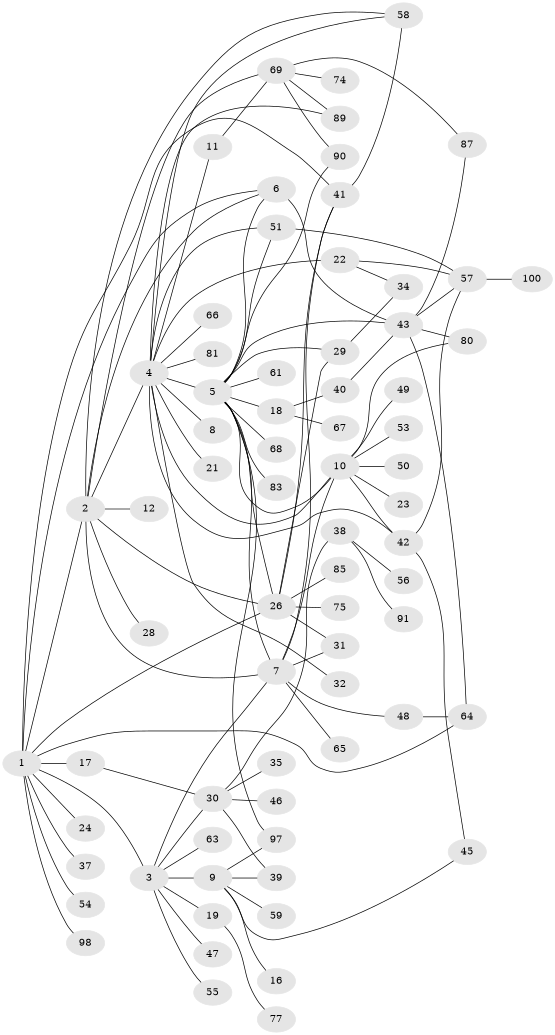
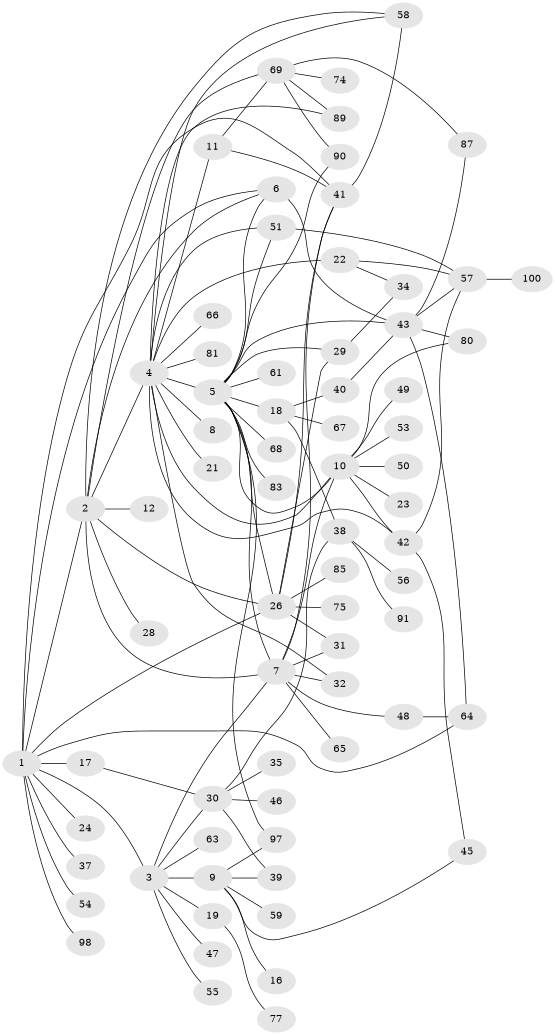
none -> (280, 165)
none -> (314, 472)
none -> (308, 678)
